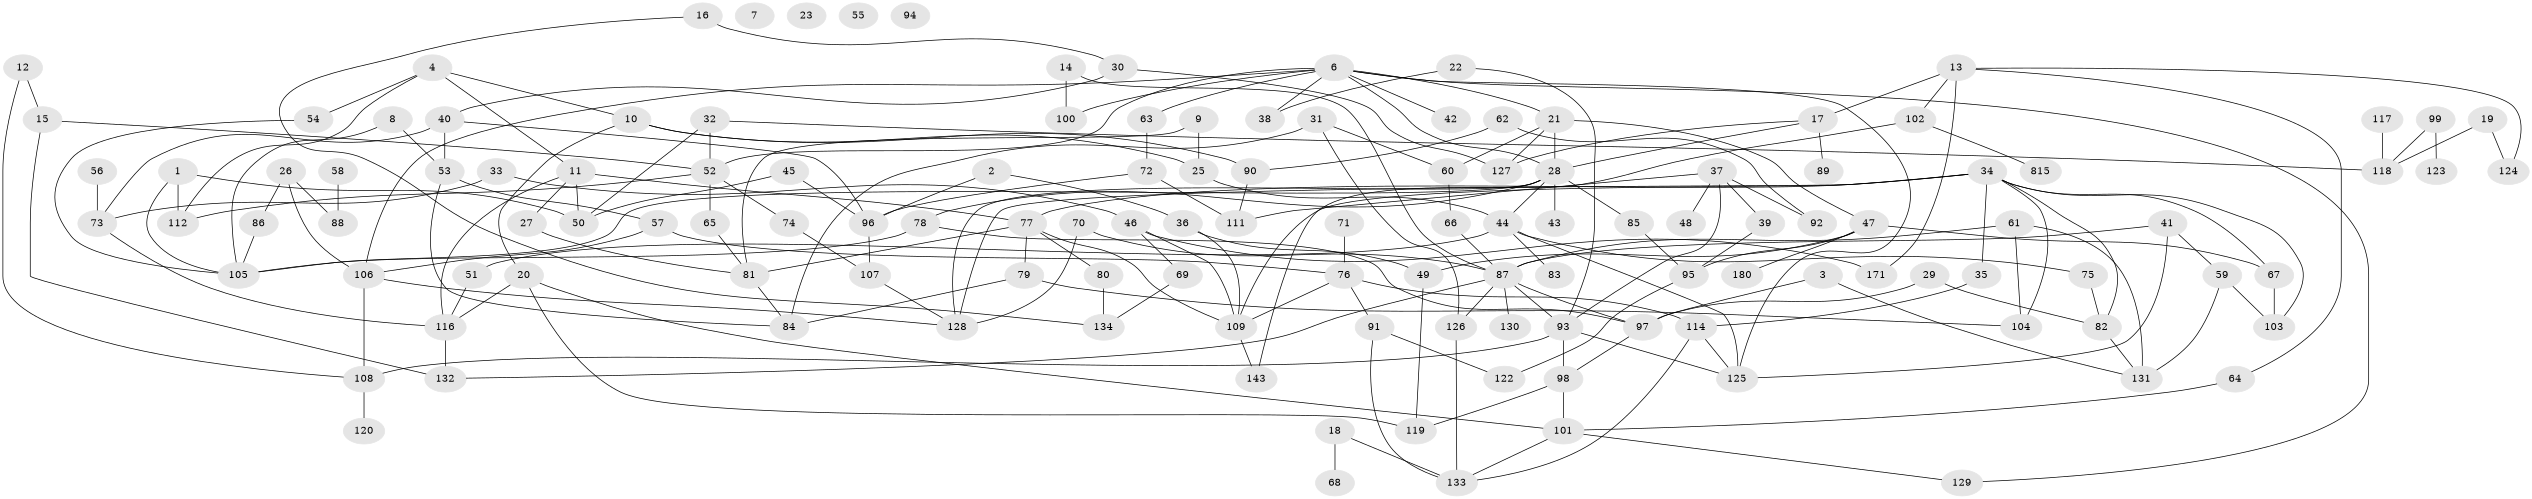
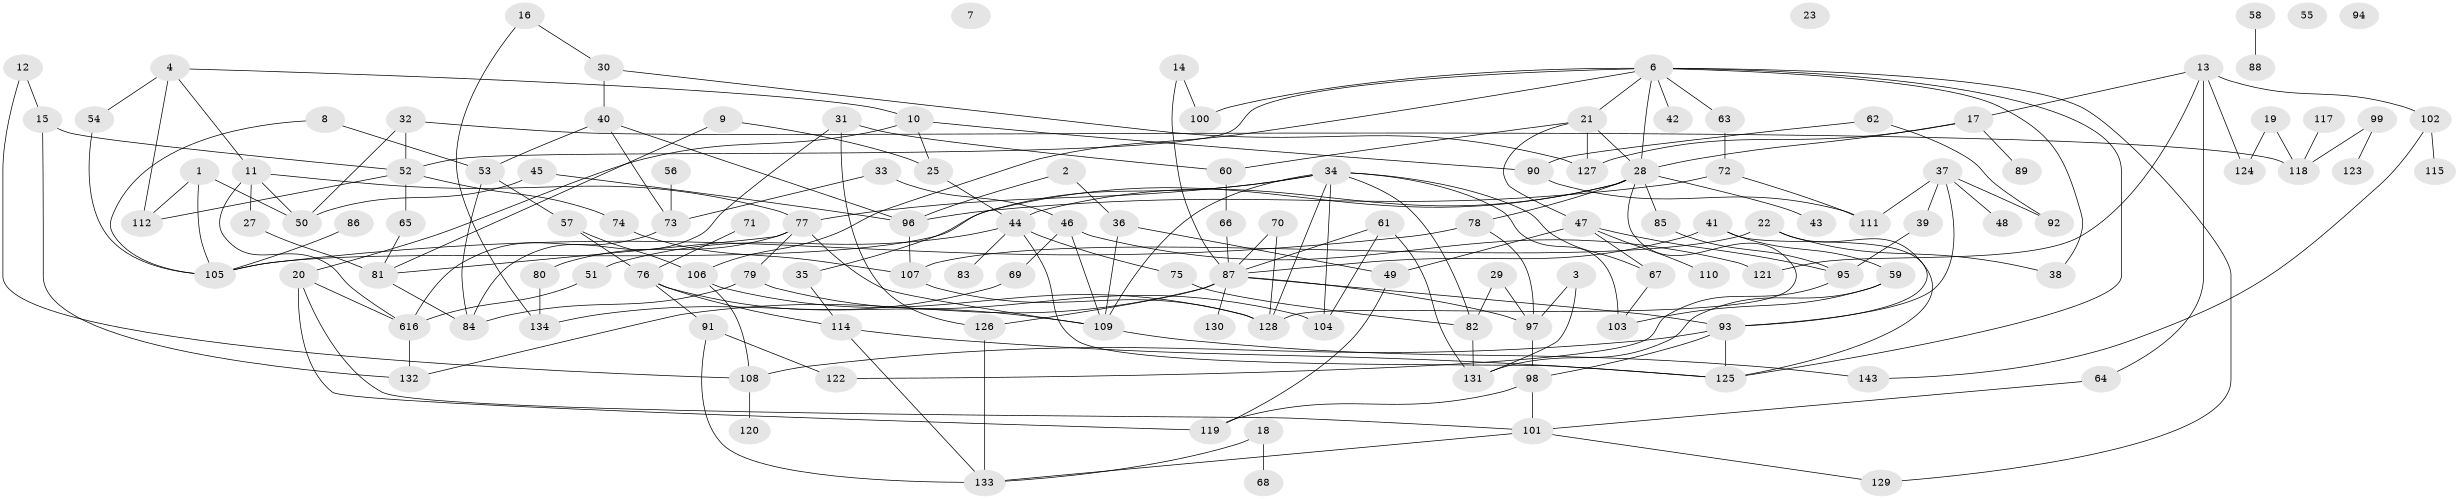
(286, 172) -> none
(2041, 172) -> (2435, 172)
none -> (1338, 250)
(1742, 275) -> (1709, 275)
(1876, 275) -> (1763, 275)
(445, 327) -> (409, 327)
